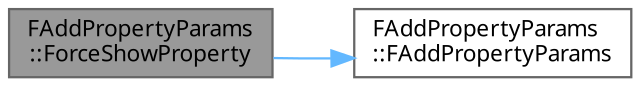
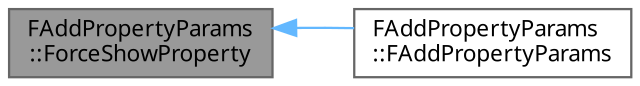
(302, 58) -> (325, 28)
